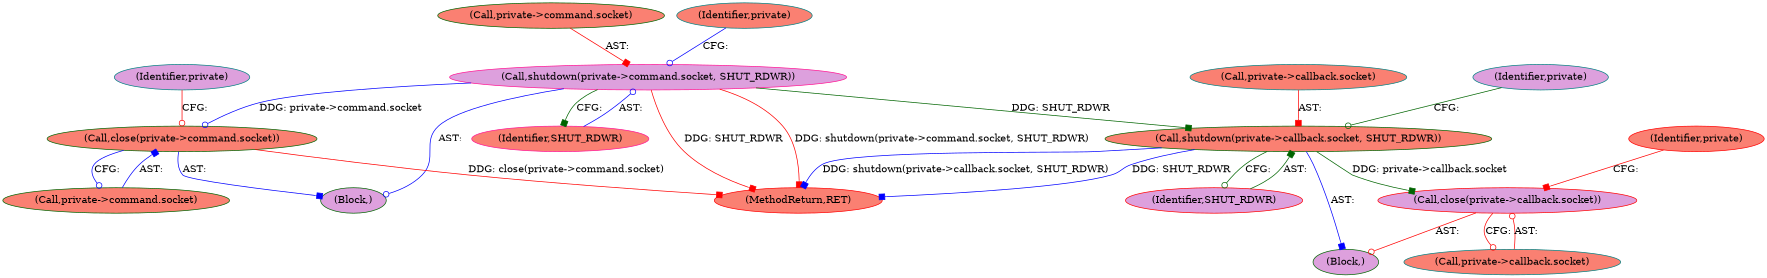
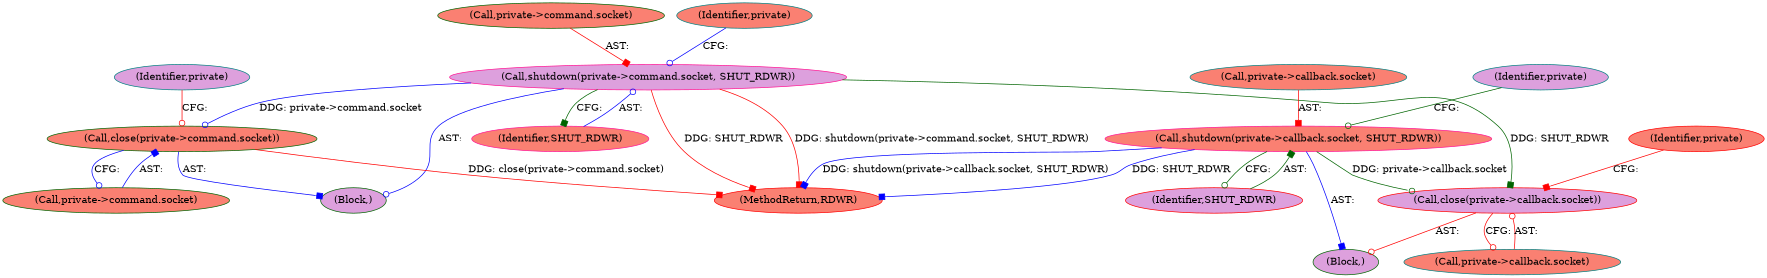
(970, 108) -> (1203, 94)
(1298, 139) -> (1298, 139)
(1359, 178) -> (1359, 178)
(798, 200) -> (798, 200)
